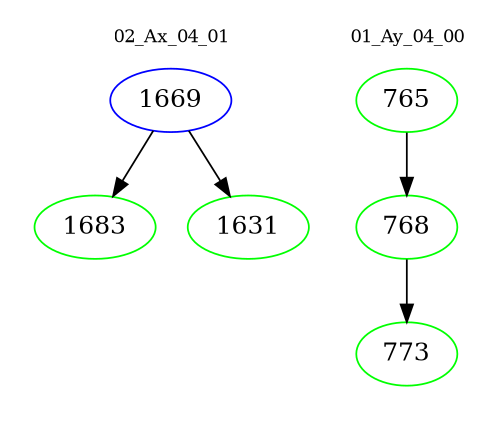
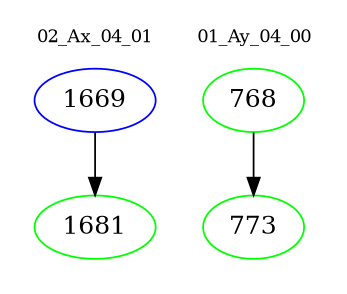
(407, 100) -> none
(95, 227) -> (95, 227)
(248, 227) -> none
